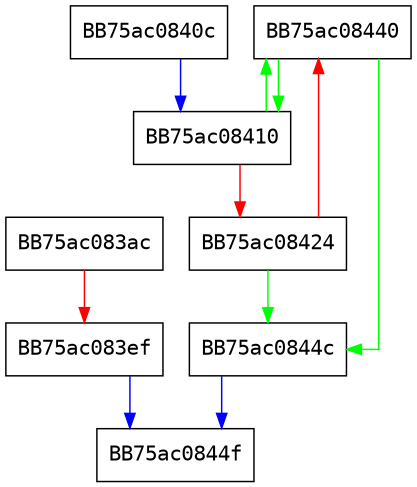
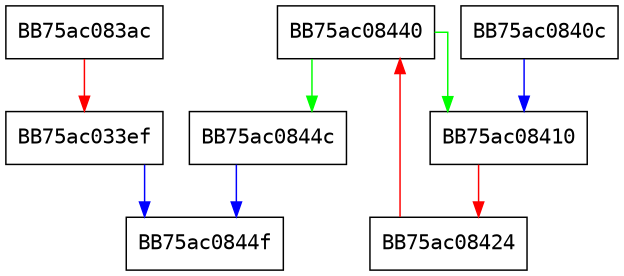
(266, 93) -> none
(268, 289) -> none
(84, 349) -> (84, 138)
